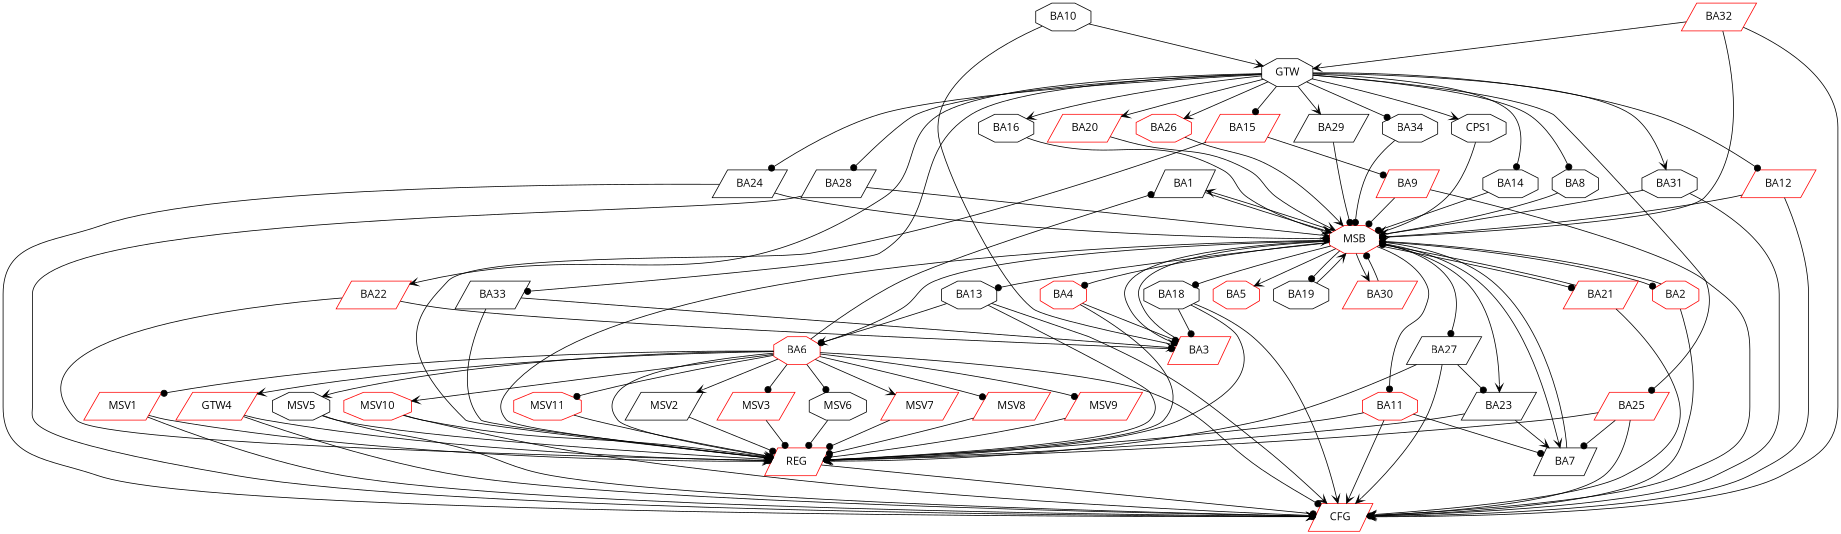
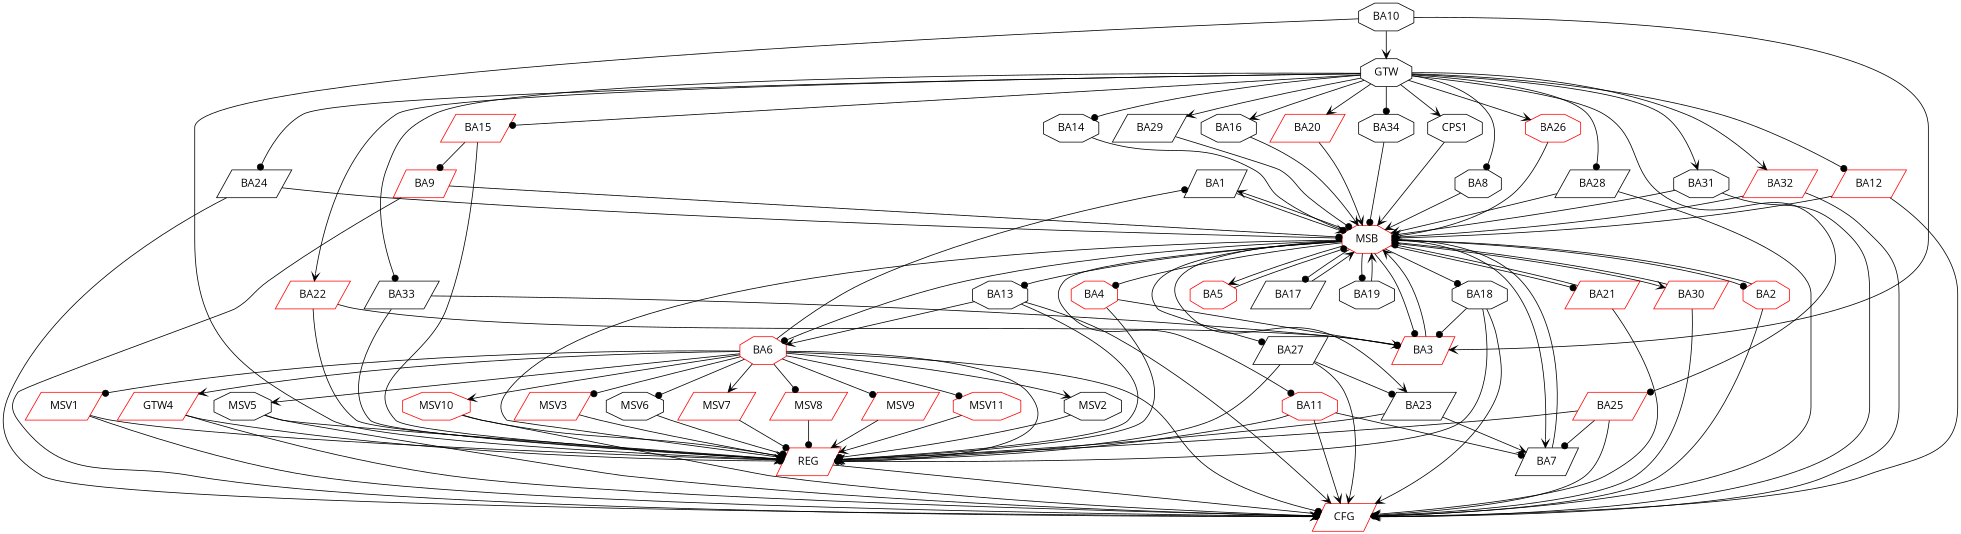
(1504, 45) -> (1658, 105)
none -> (374, 84)
none -> (1268, 274)
none -> (1288, 295)
(664, 406) -> (1093, 406)
none -> (1599, 490)
